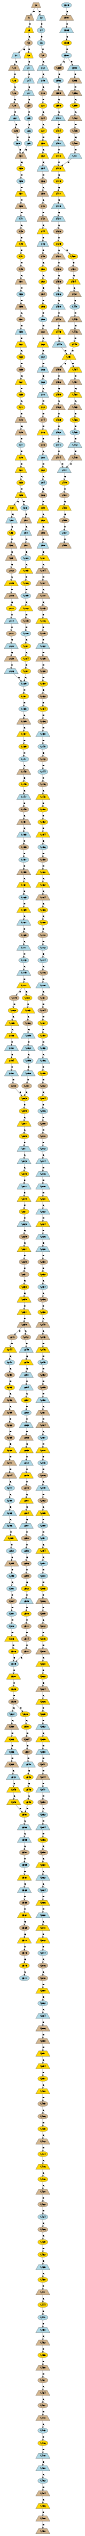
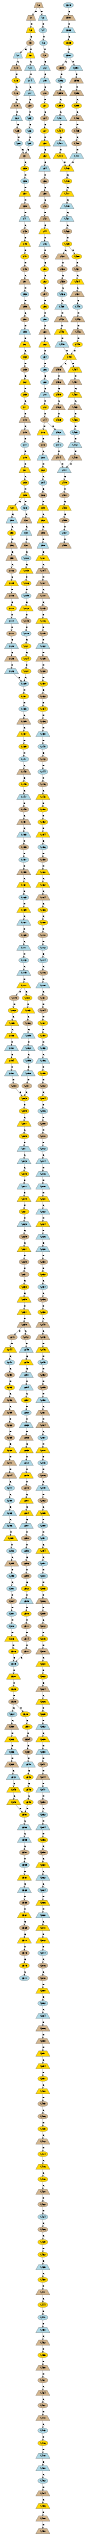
(43, 370) -> (45, 370)
(58, 425) -> (51, 425)
